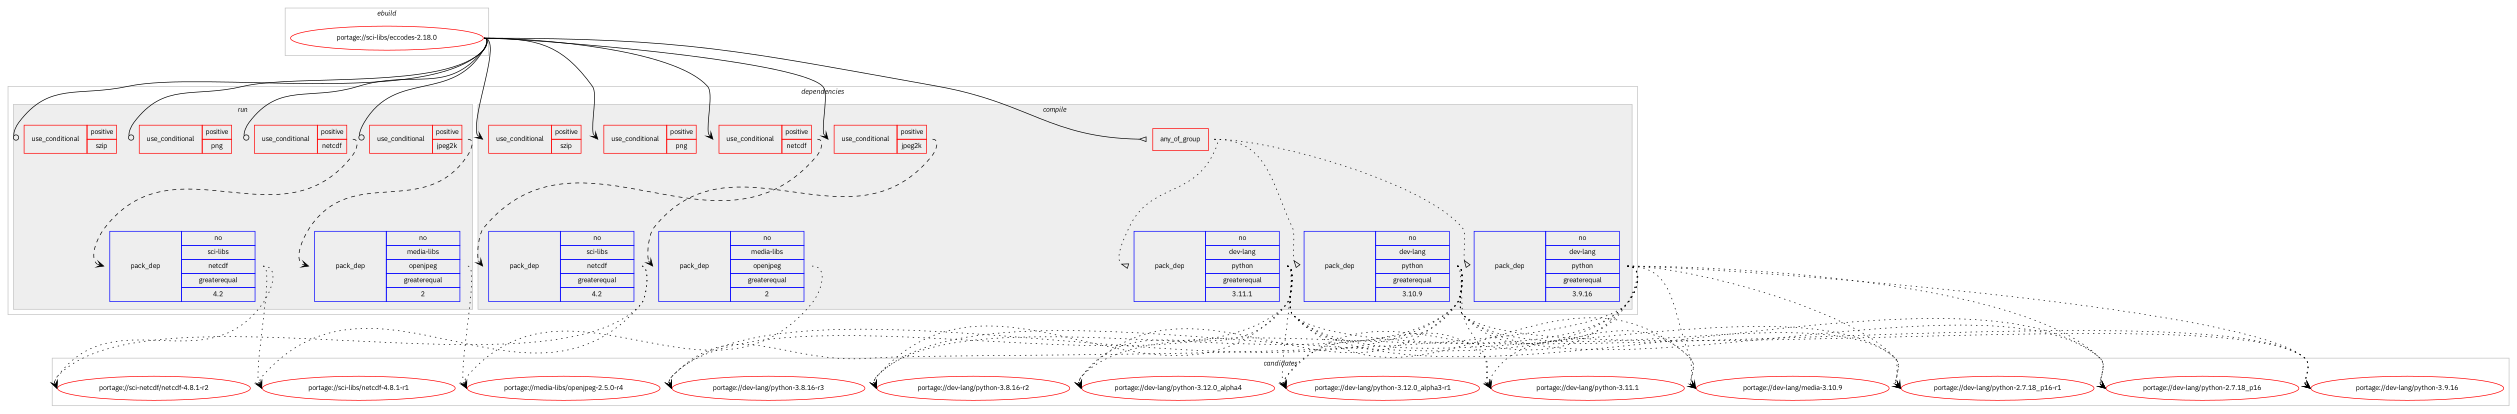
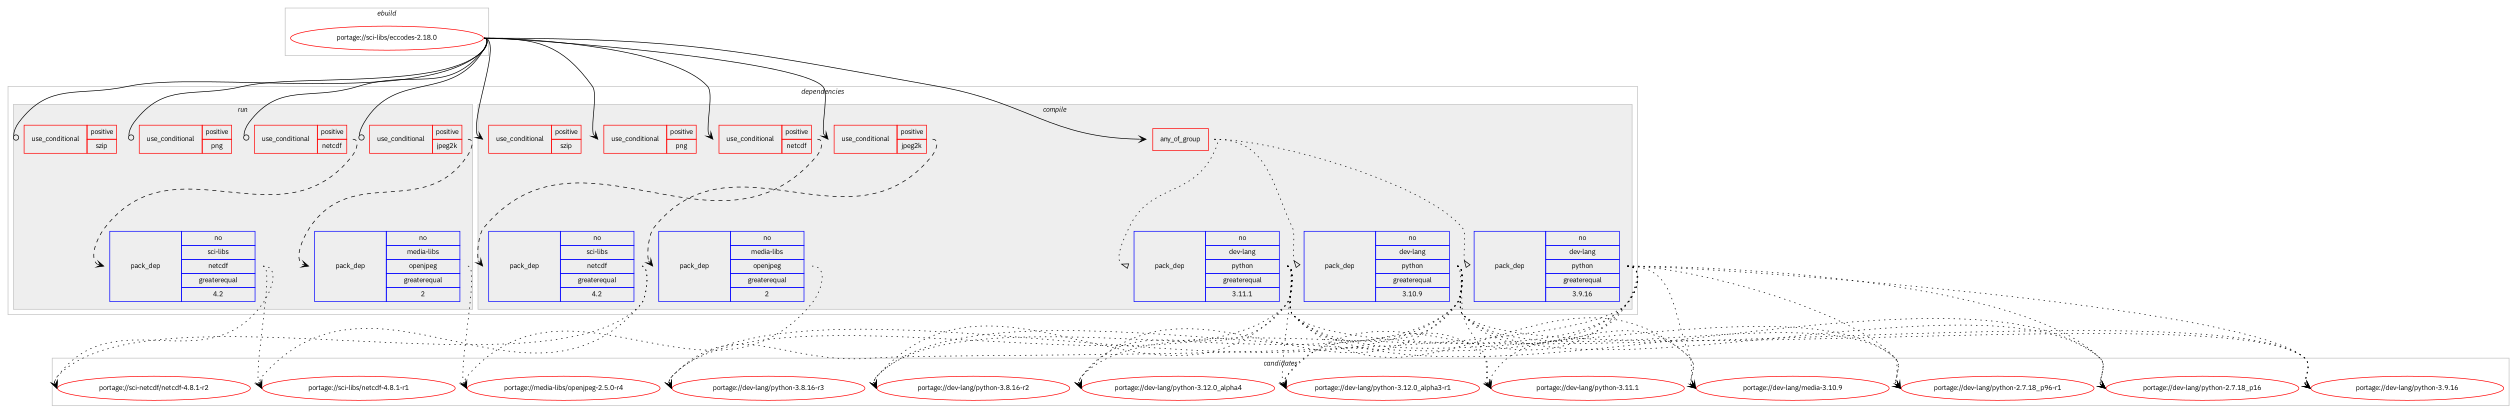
(816, 65) -> (816, 65)
(1998, 388) -> (1998, 388)
